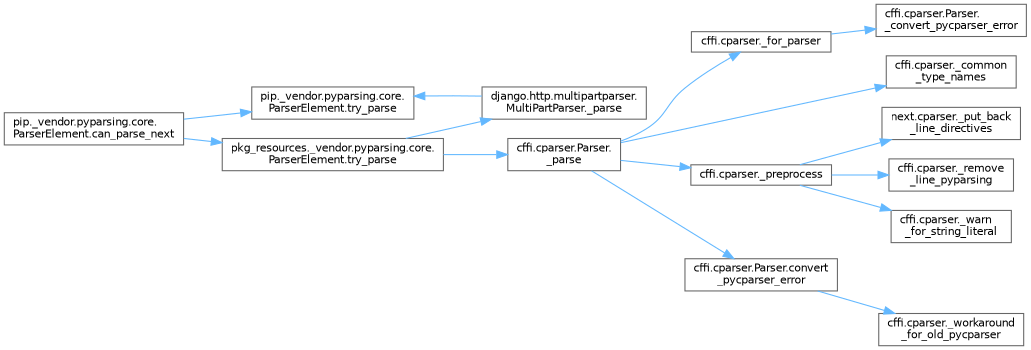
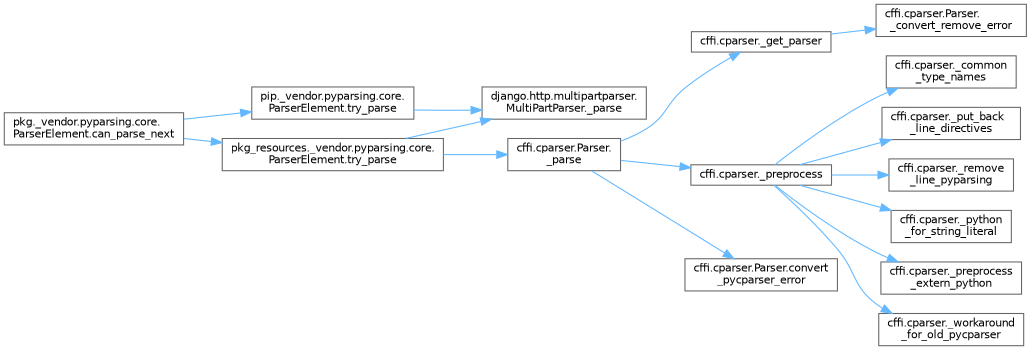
(951, 20) -> (951, 20)
(761, 42) -> (761, 42)
(453, 96) -> (442, 110)
(748, 115) -> (829, 125)
(951, 123) -> (951, 123)
(94, 129) -> (94, 129)
(951, 227) -> (951, 227)
none -> (951, 278)
(851, 301) -> (833, 244)
